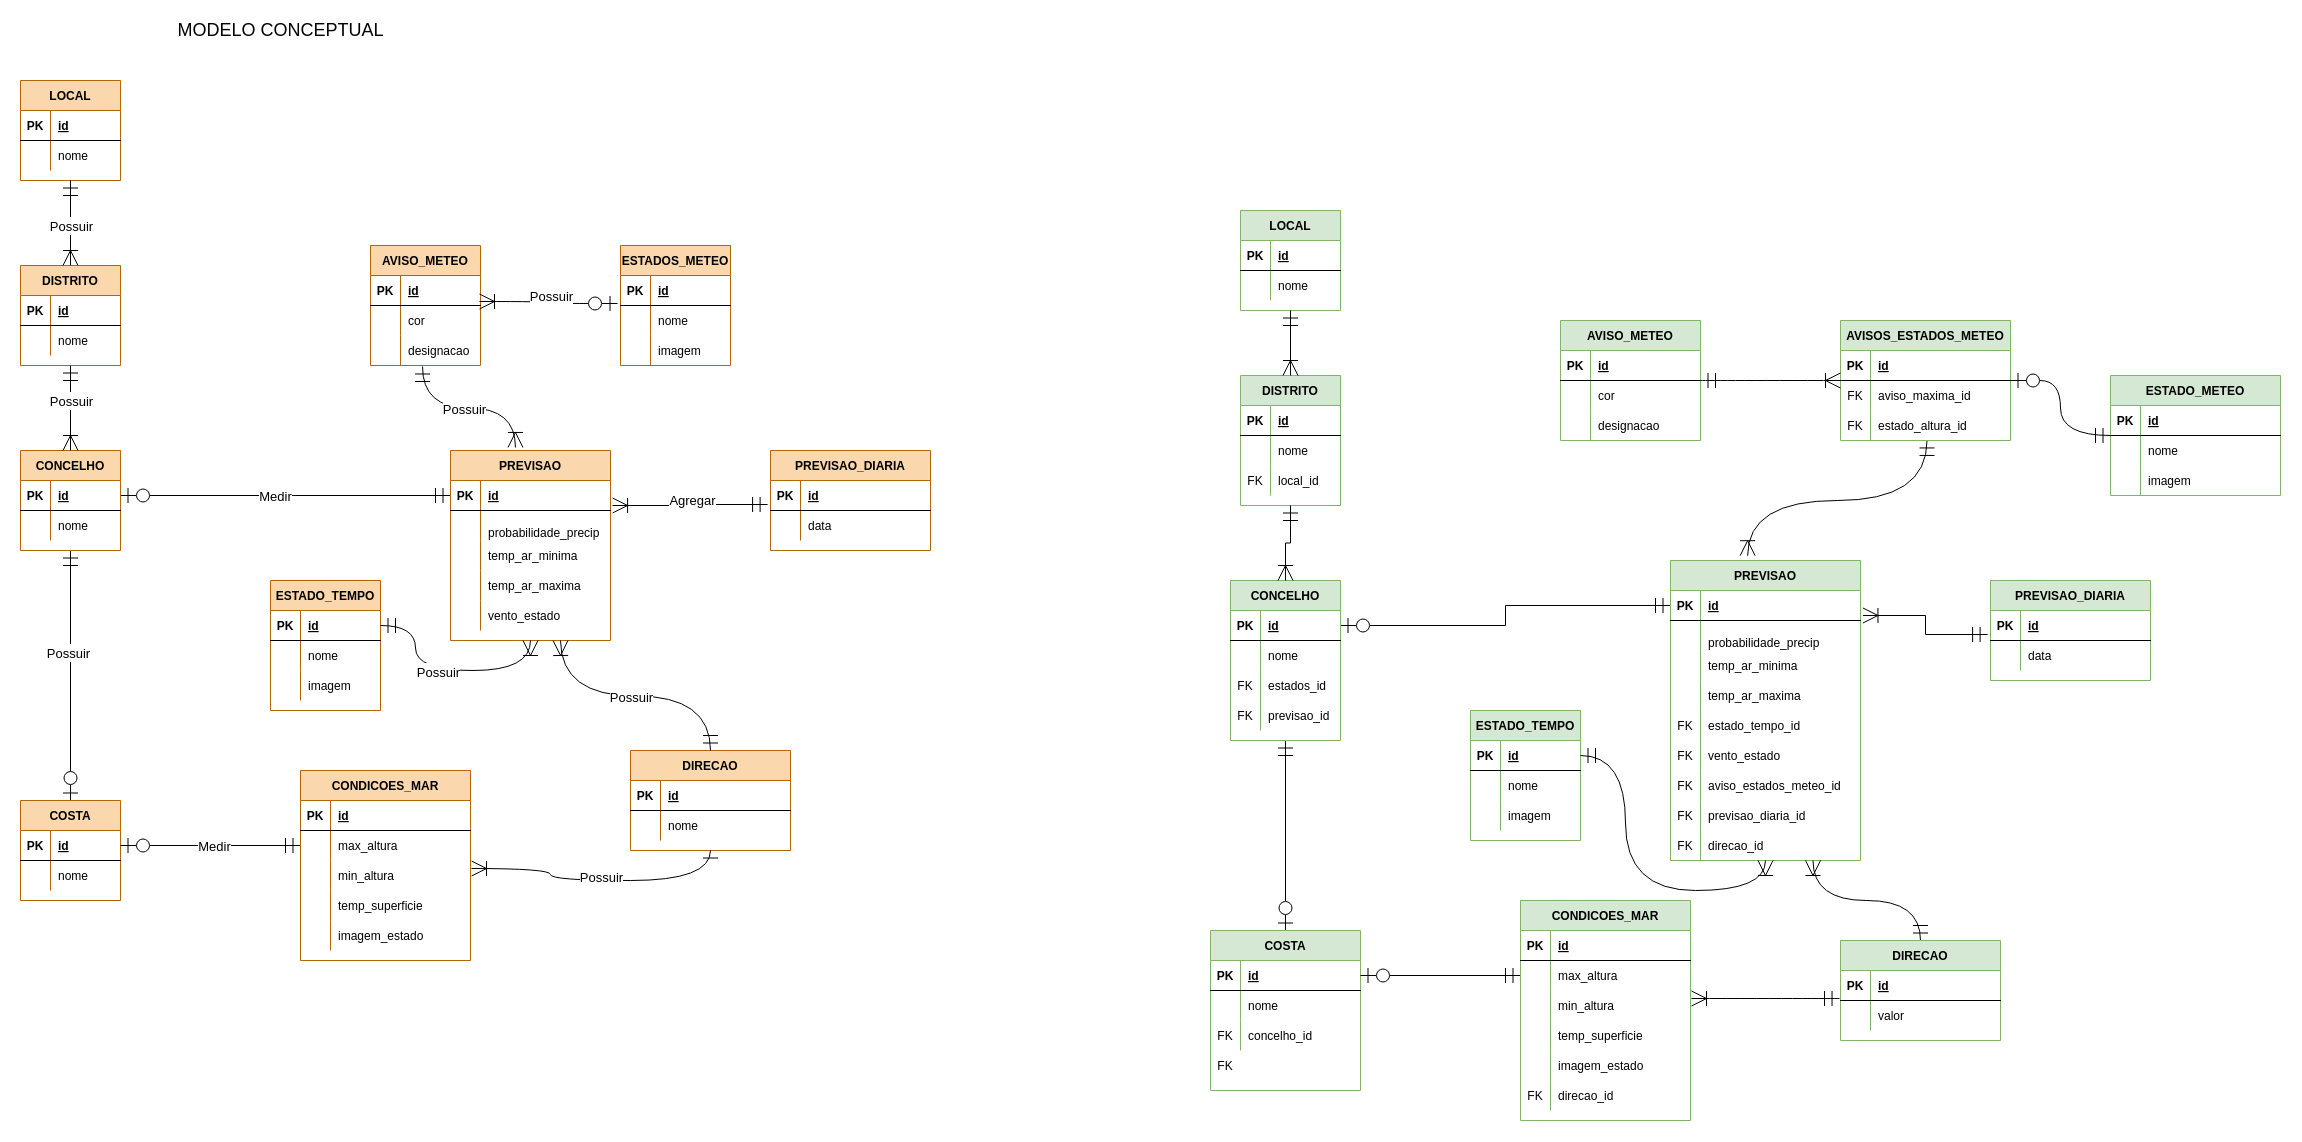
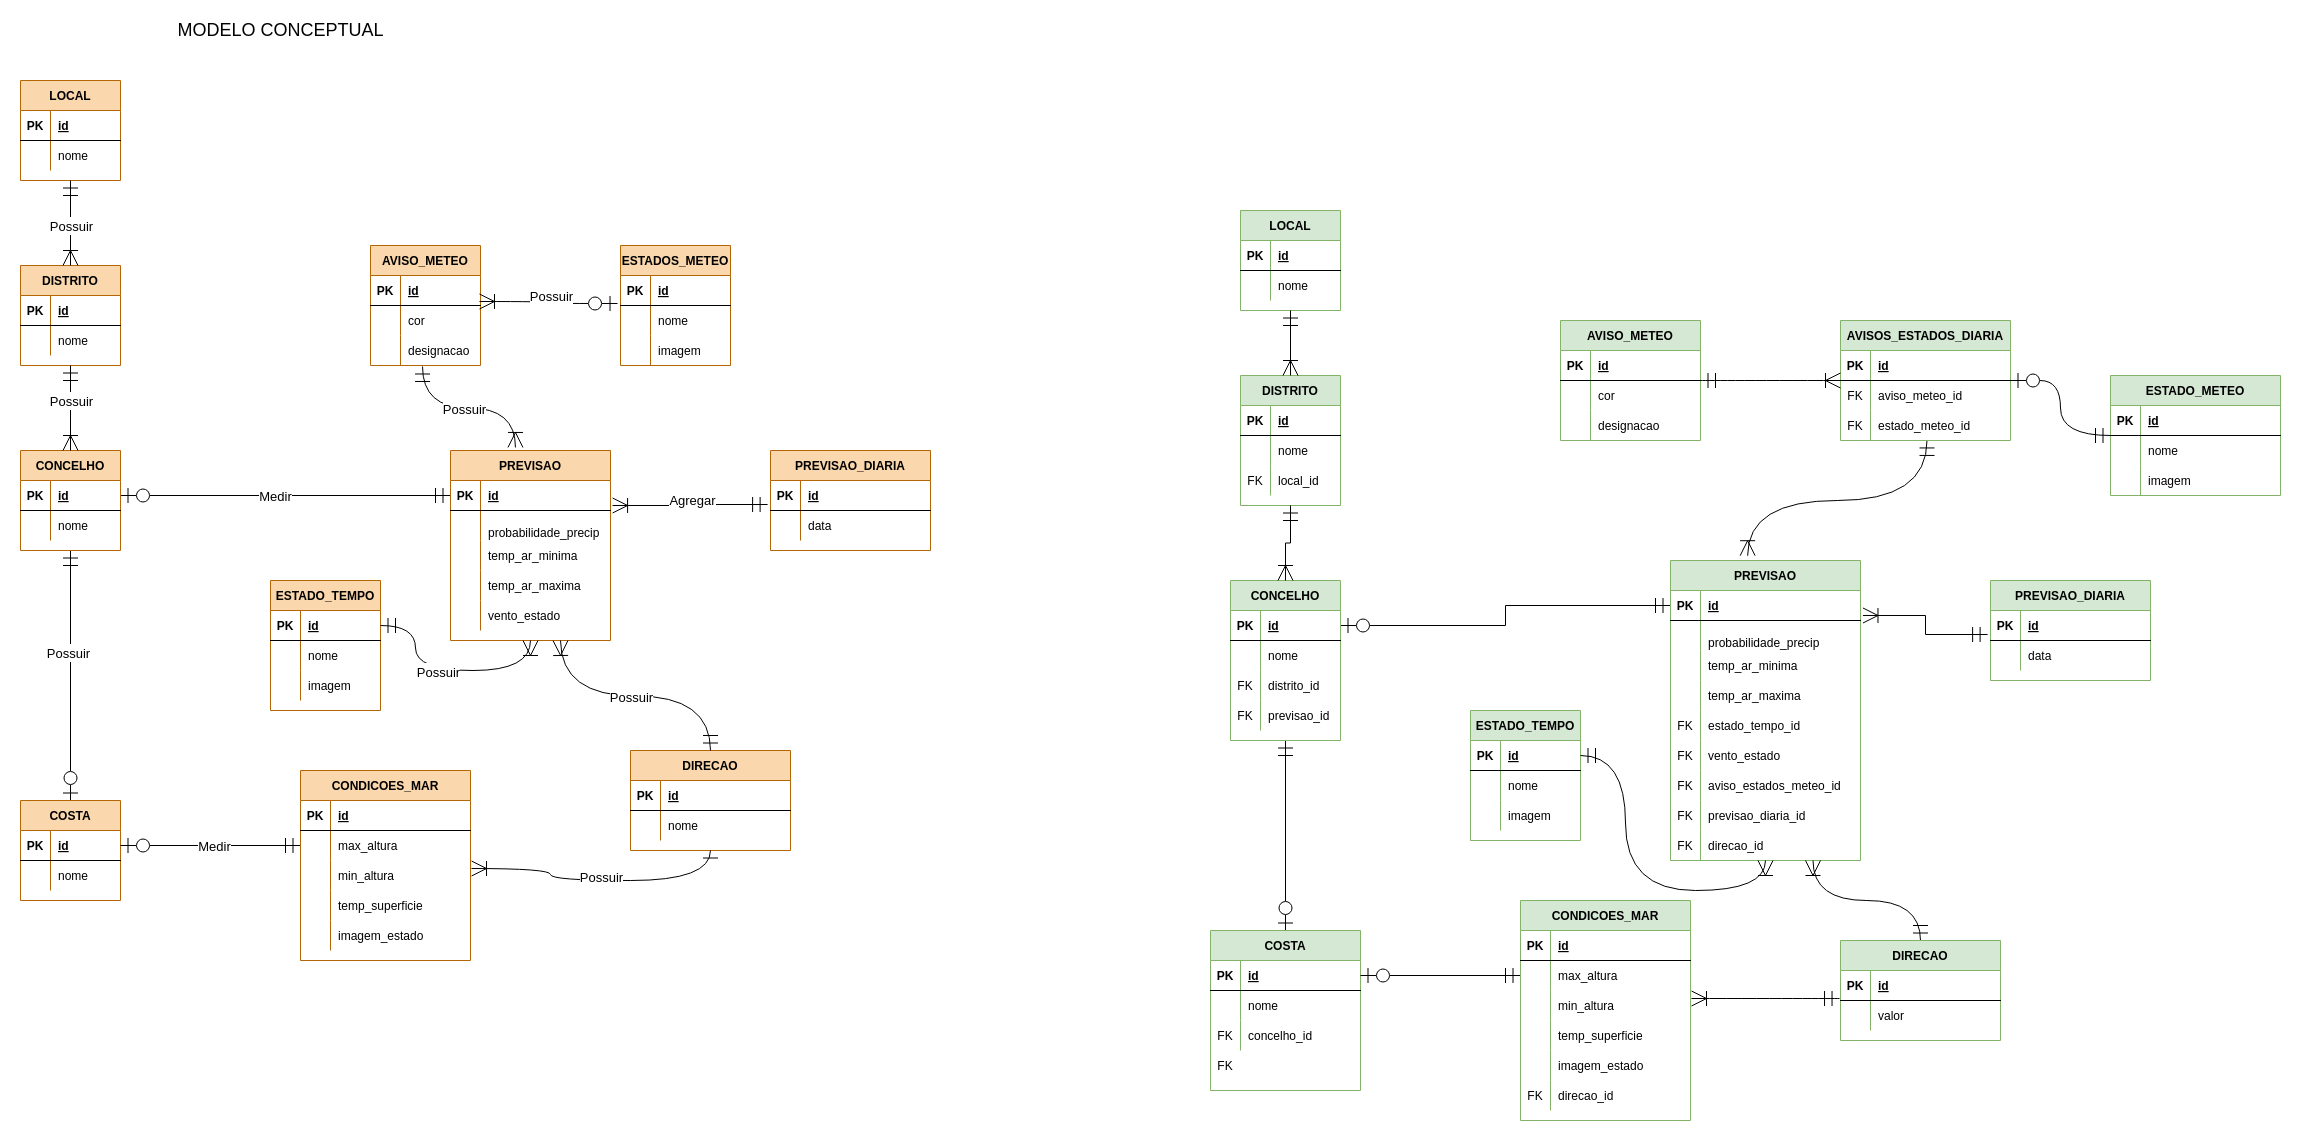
(1925, 336) -> (1925, 336)
(1924, 396) -> (1922, 396)
(1929, 426) -> (1927, 426)
(1300, 686) -> (1300, 686)
